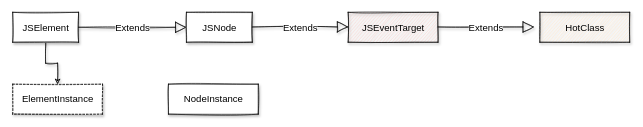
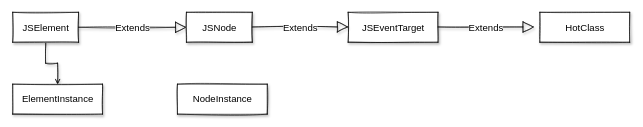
(393, 27) -> (393, 27)
(585, 27) -> (585, 27)
(57, 78) -> (57, 79)
(57, 99) -> (57, 99)
(213, 99) -> (222, 99)
